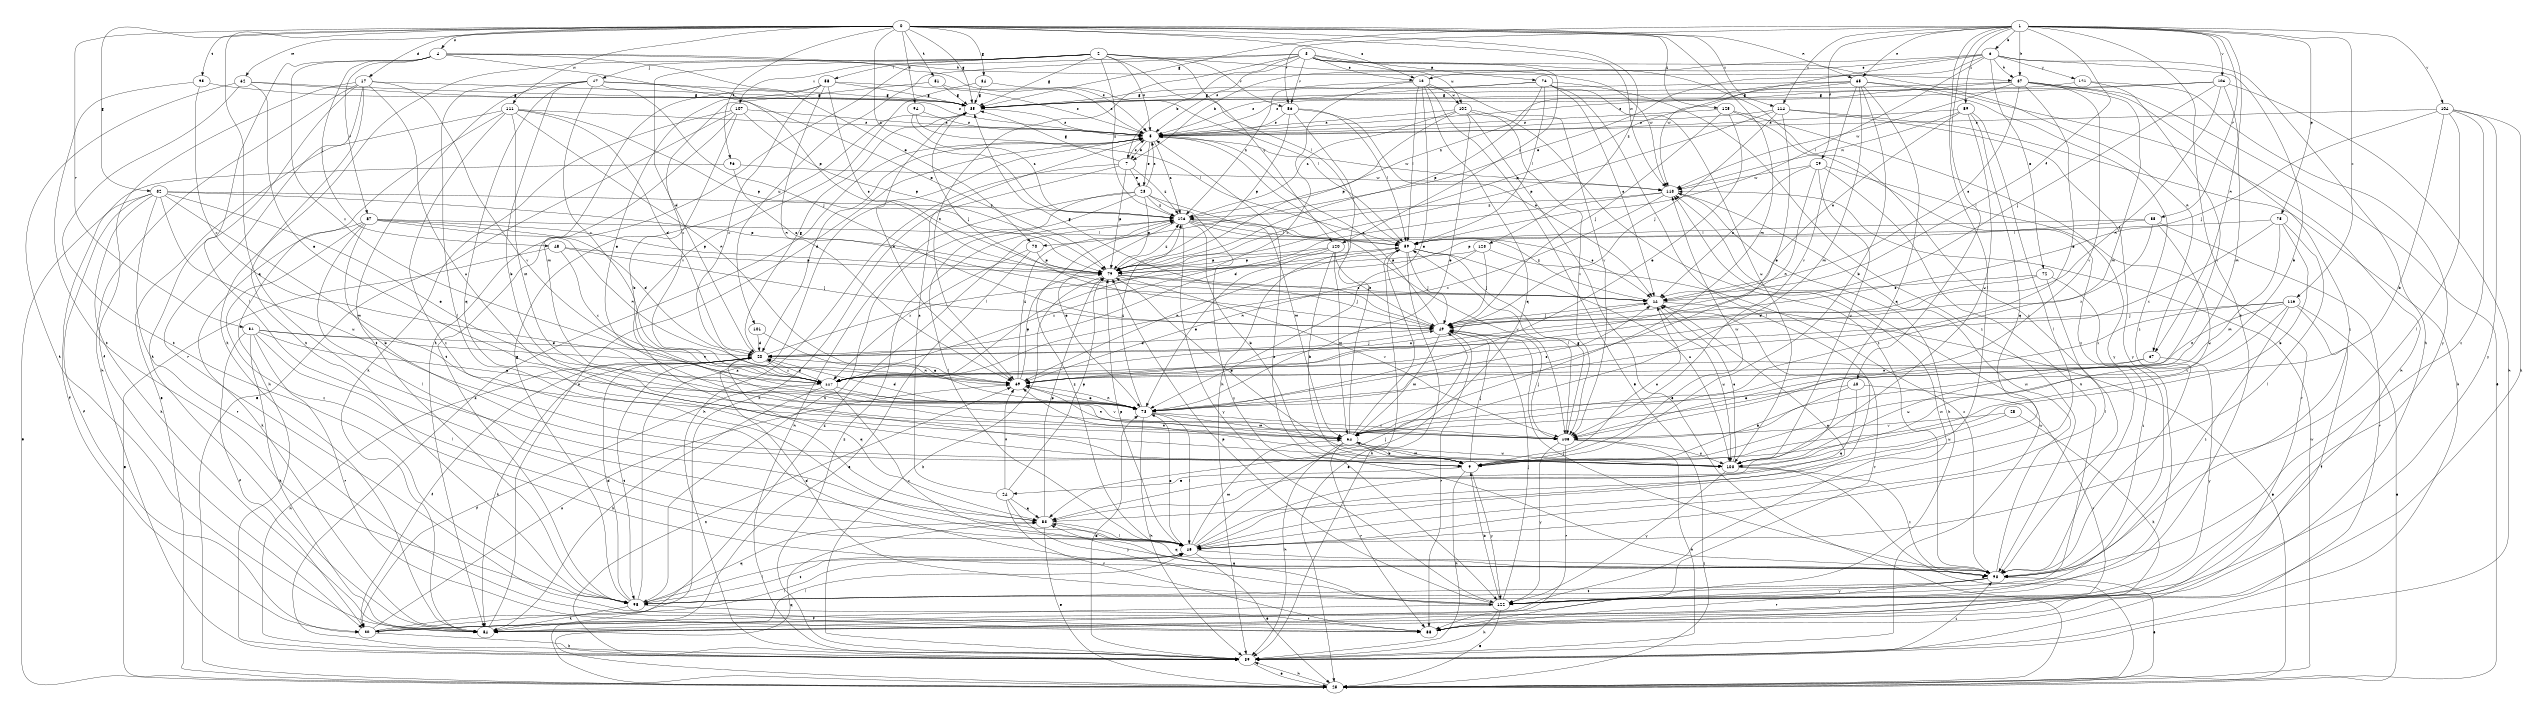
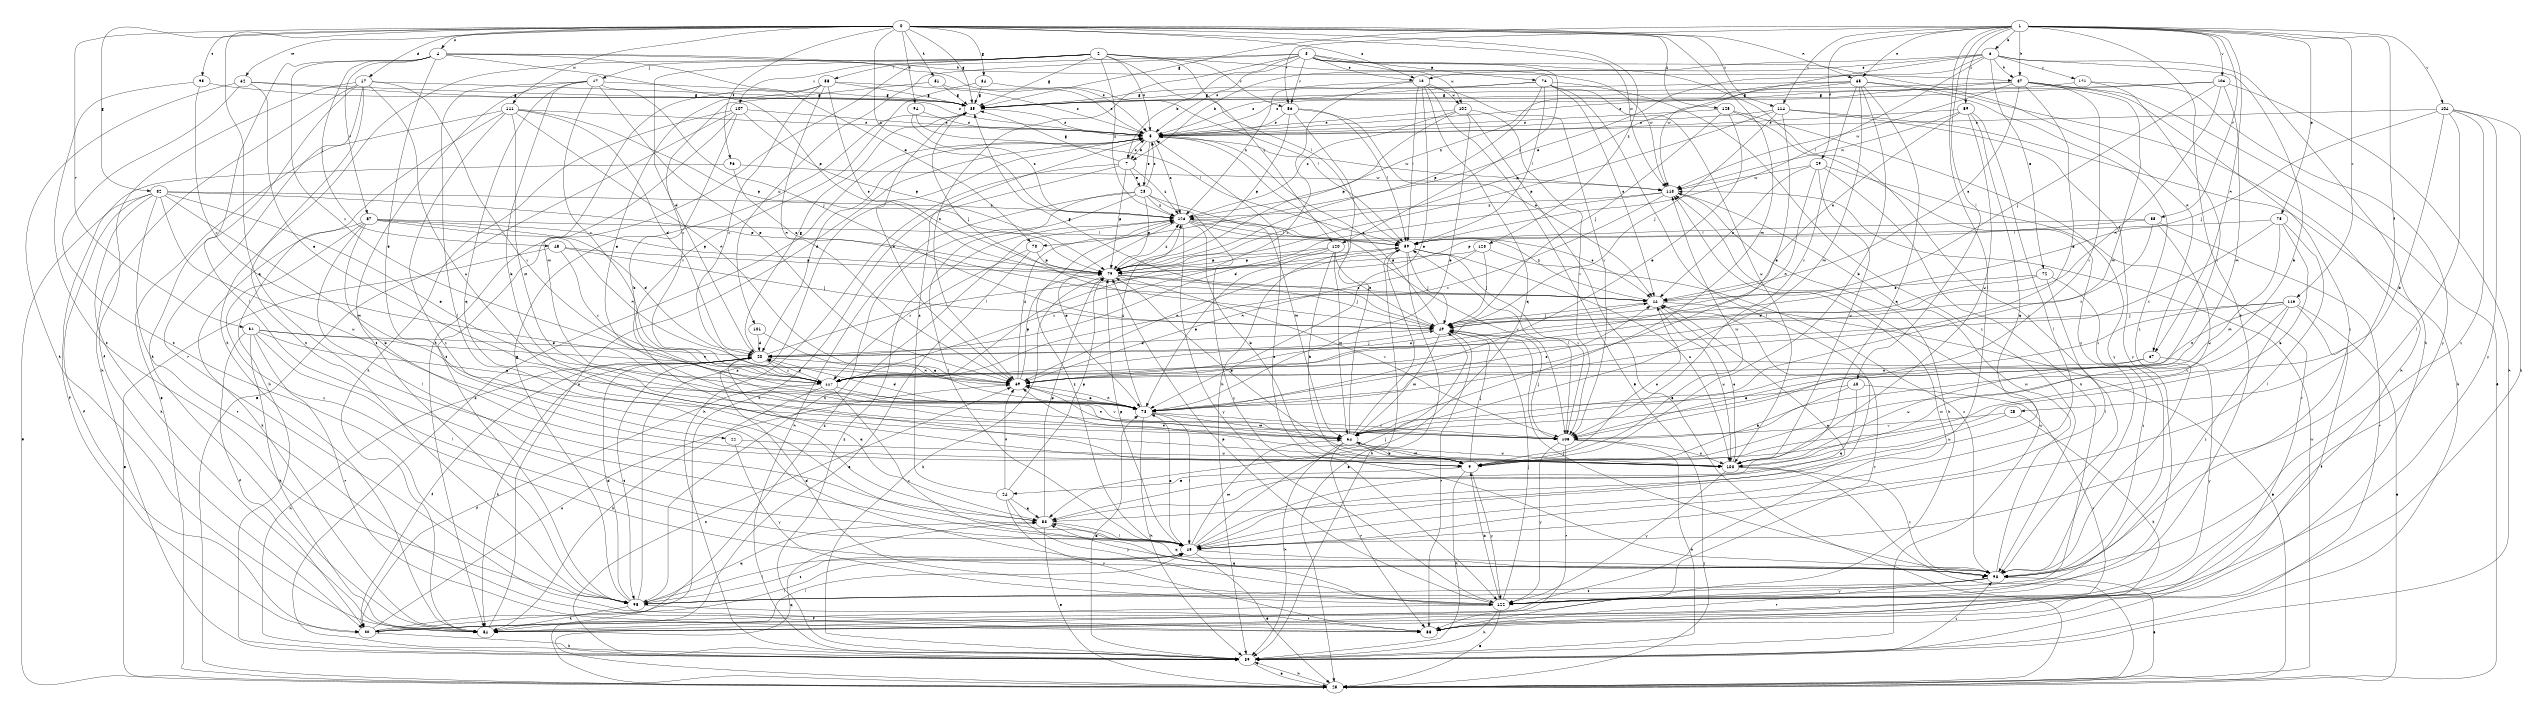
(850, 143) -> (794, 271)
(1955, 215) -> (2392, 191)
(1815, 306) -> none
(1578, 343) -> (1578, 343)
none -> (734, 439)
